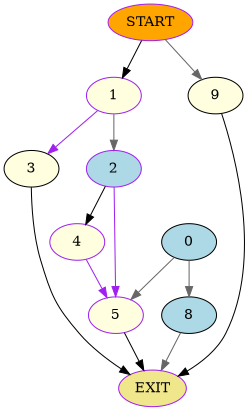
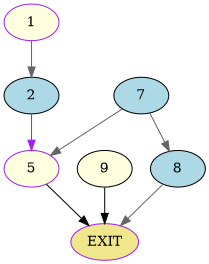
(150, 22) -> none
(32, 169) -> none
(114, 169) -> (32, 96)
(77, 242) -> none
(189, 242) -> (141, 96)
